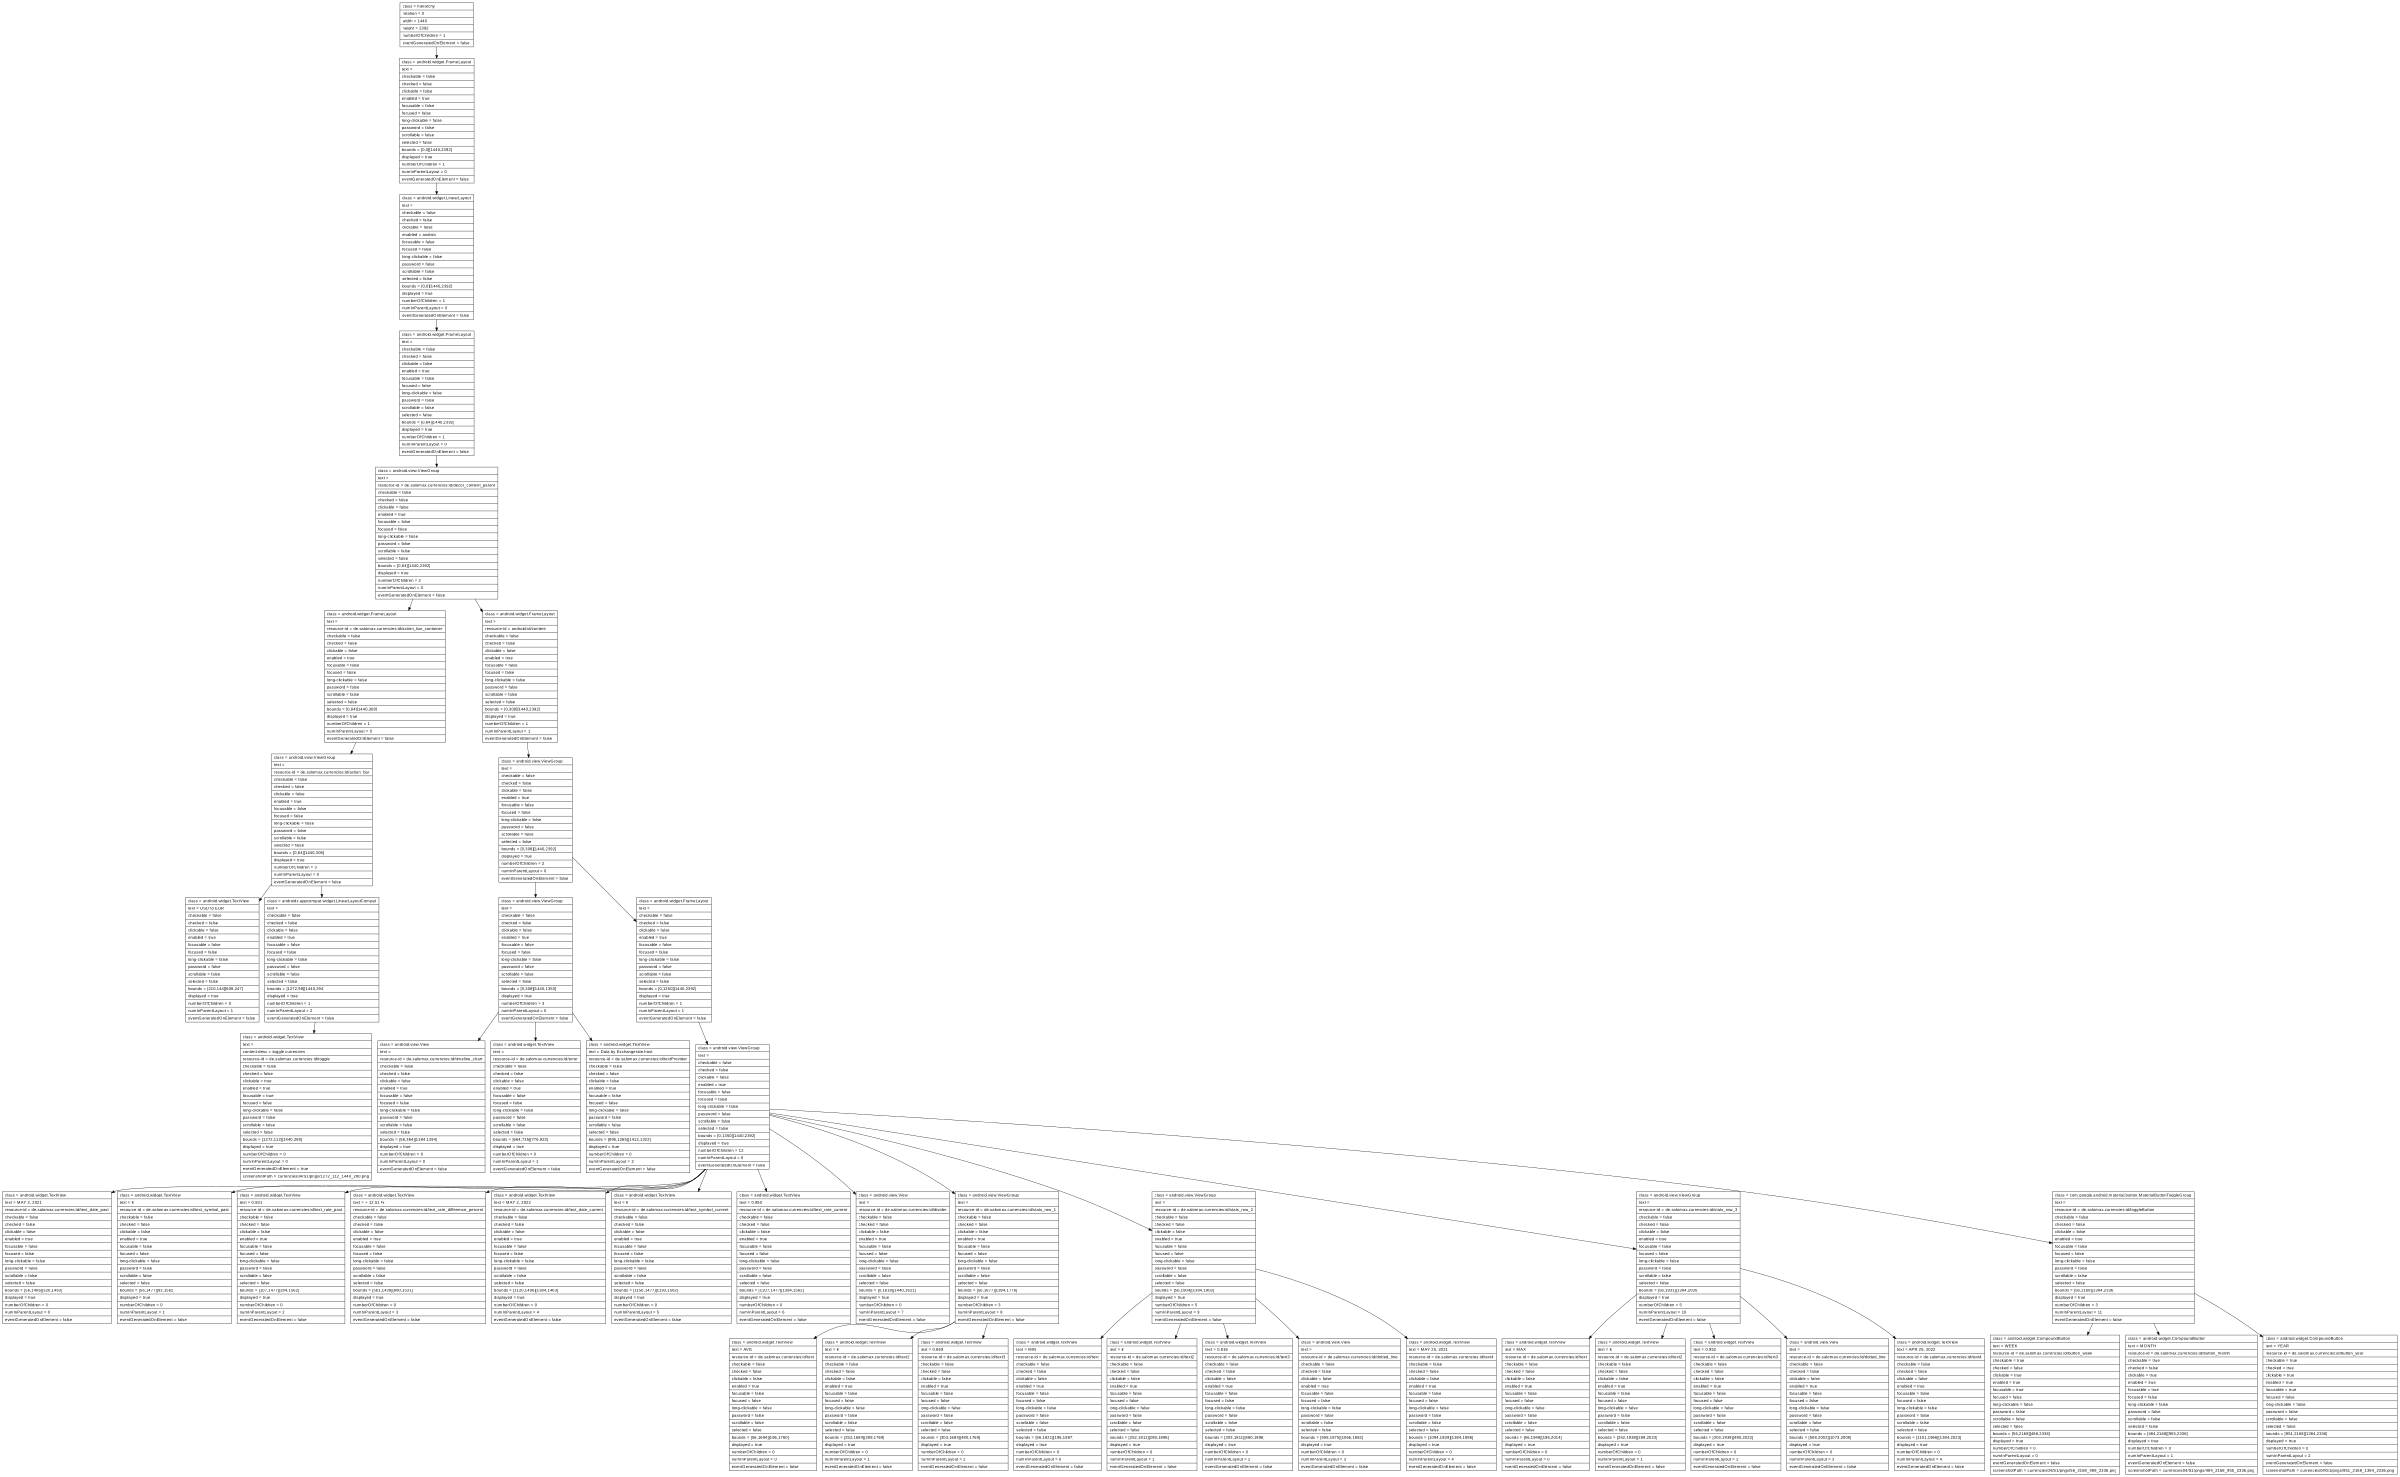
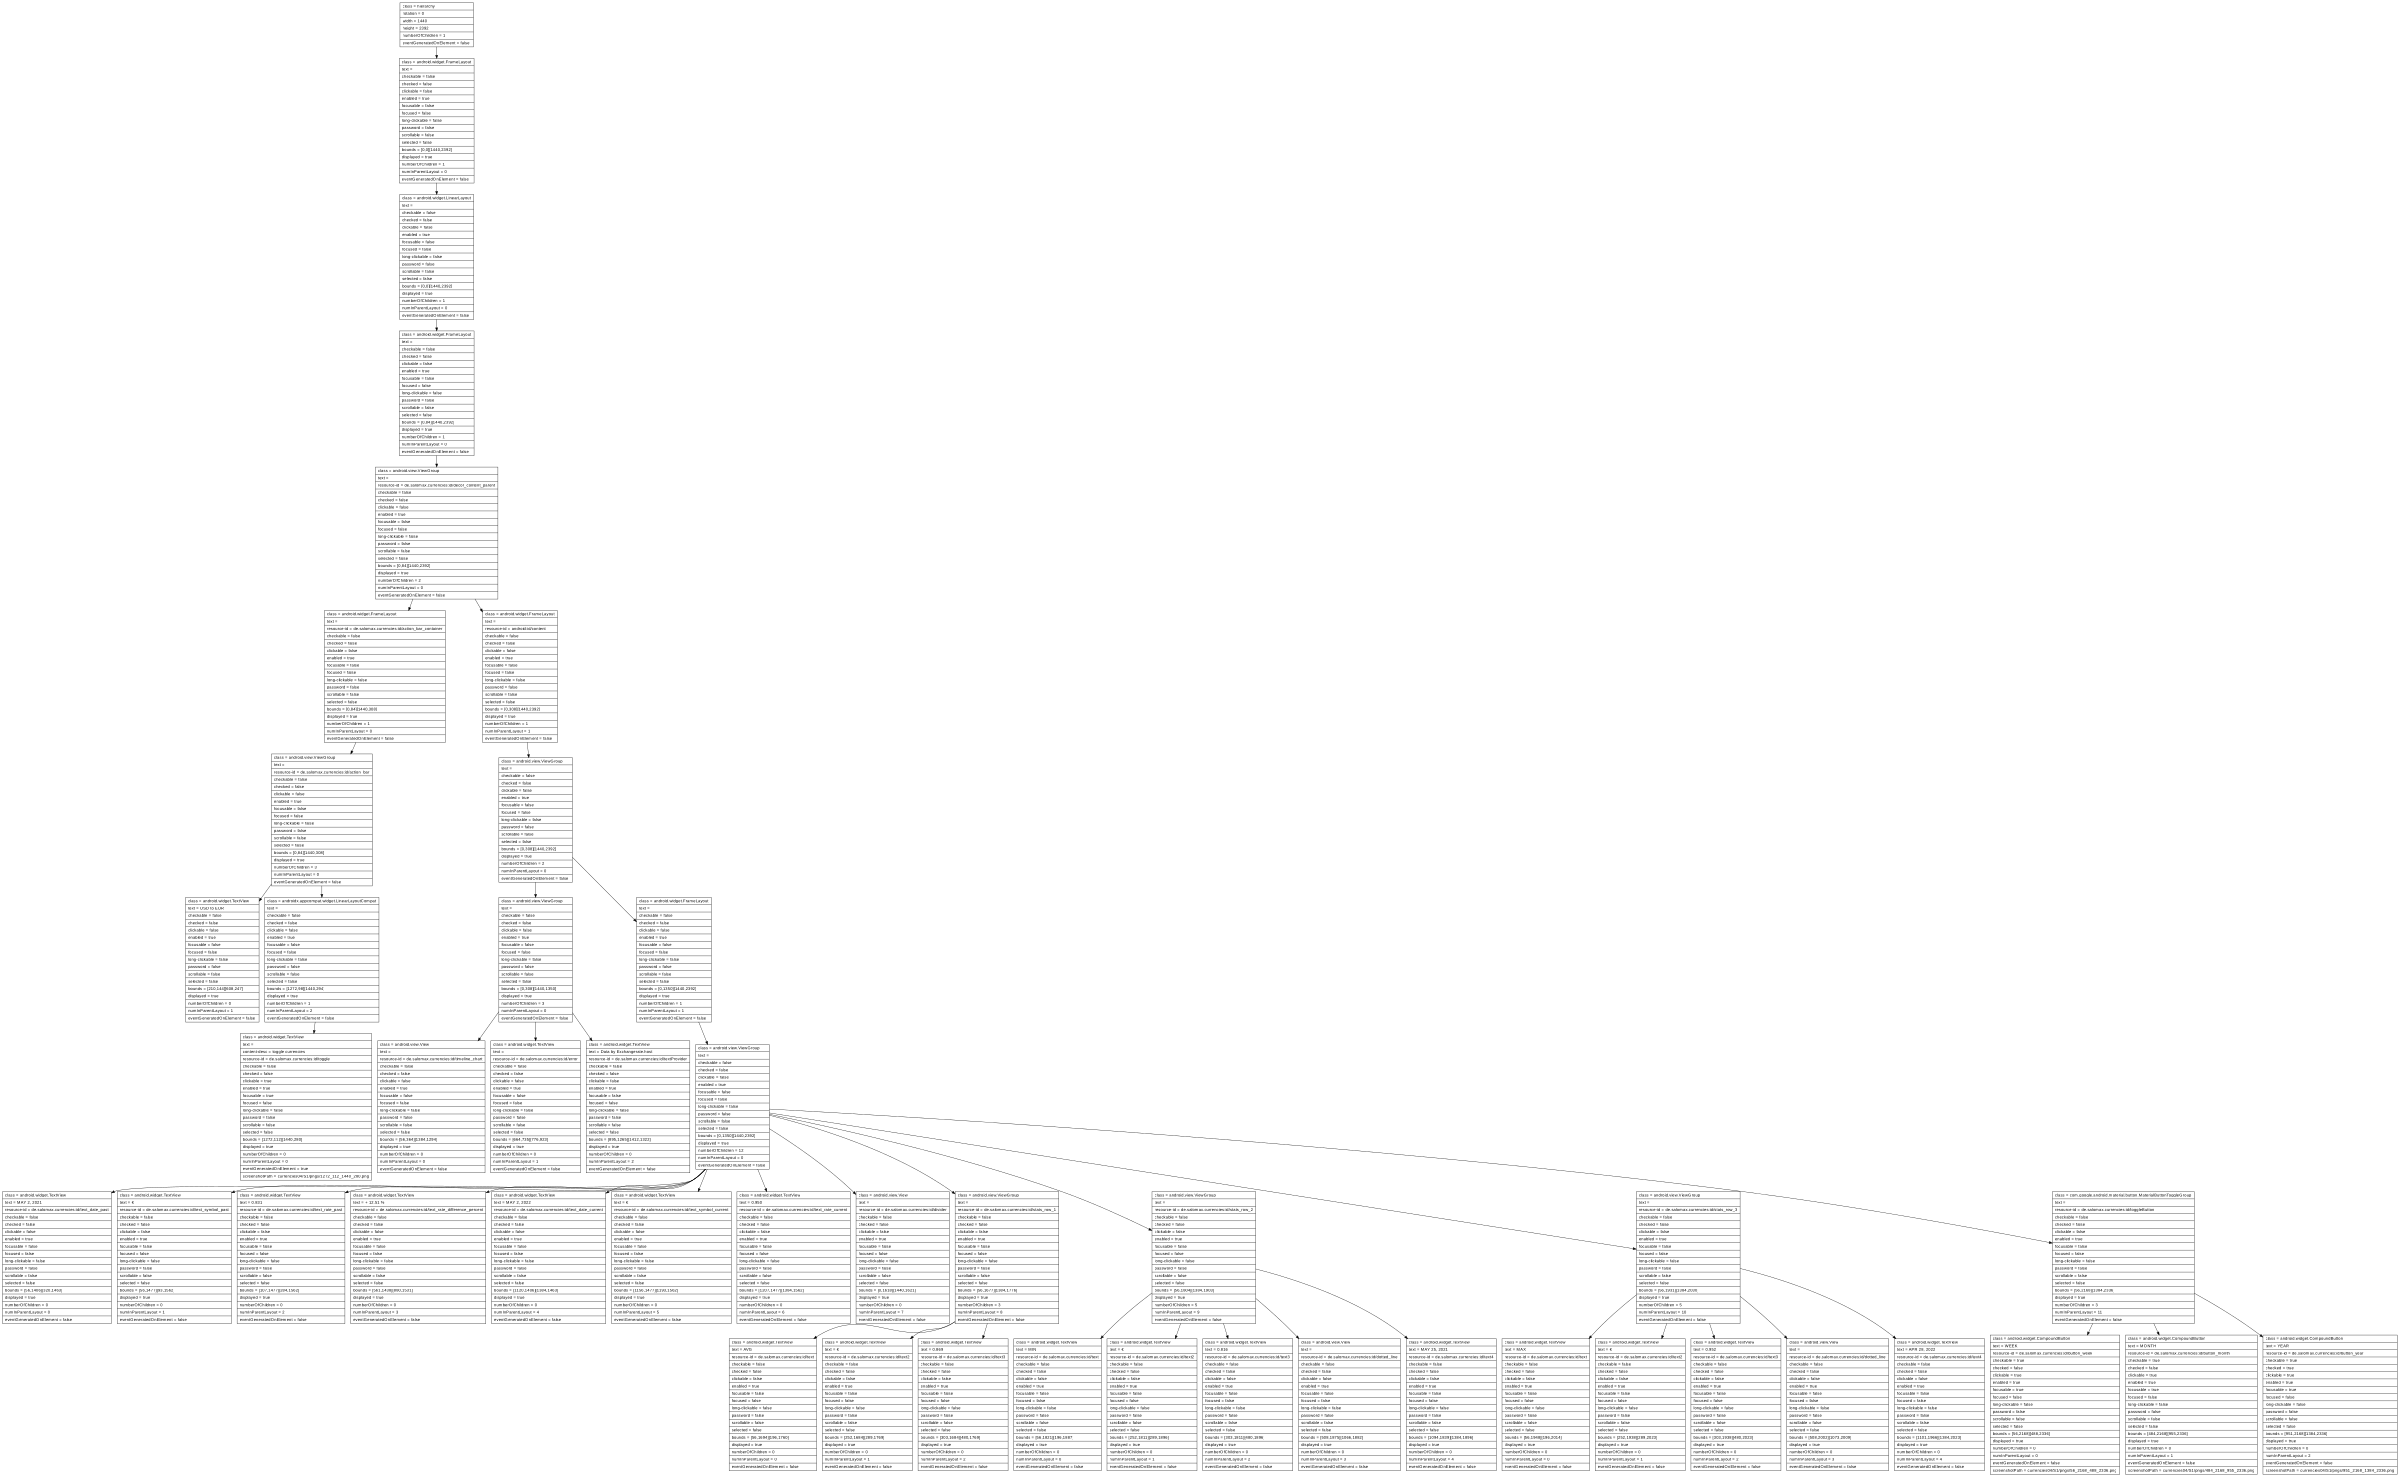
(420, 235) -> (416, 235)
